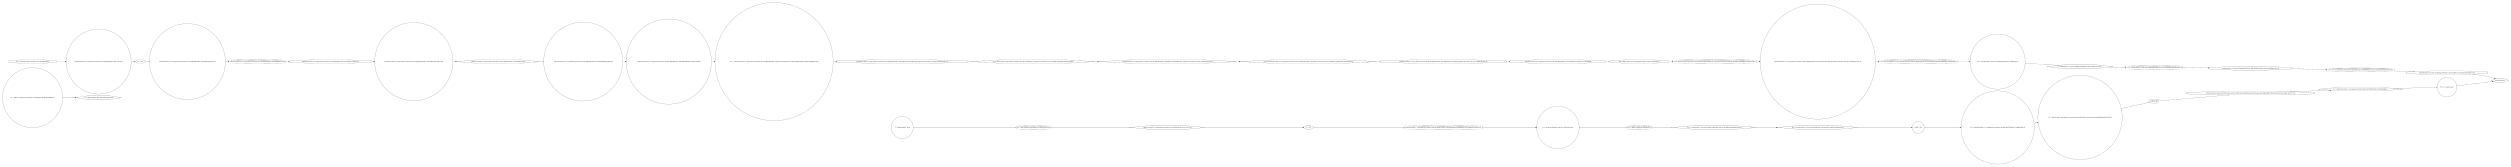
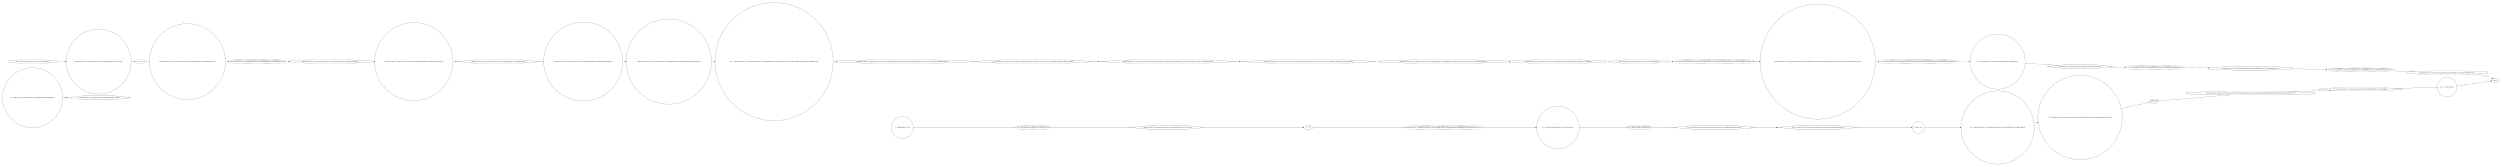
(2500, 80) -> (2496, 80)
(99, 98) -> (99, 98)
